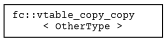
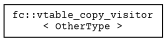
(83, 21) -> (83, 21)
